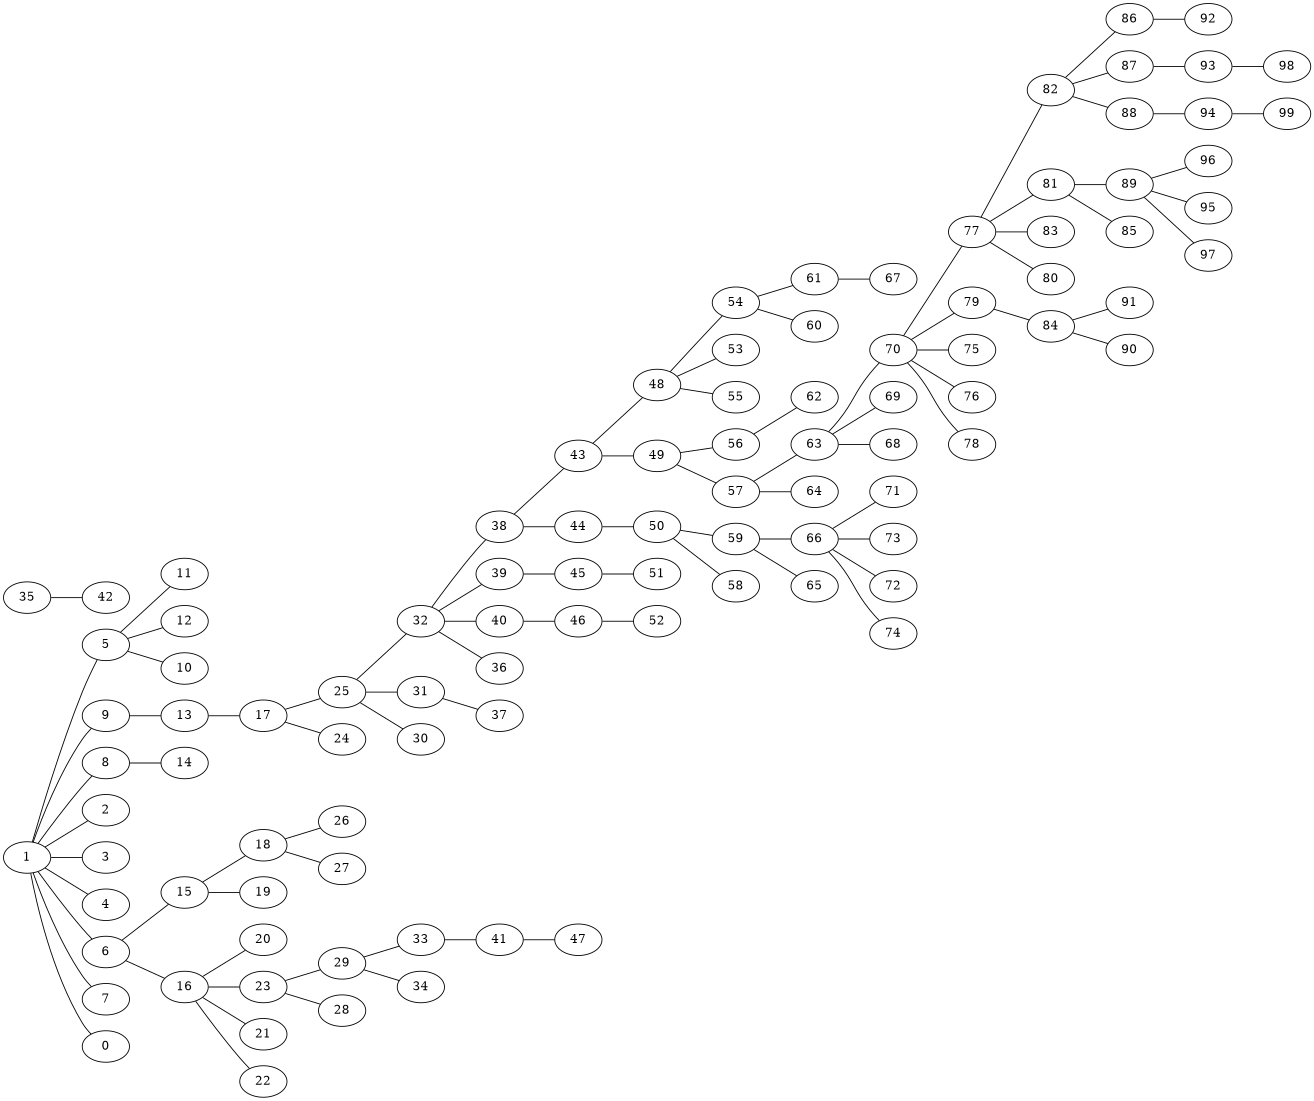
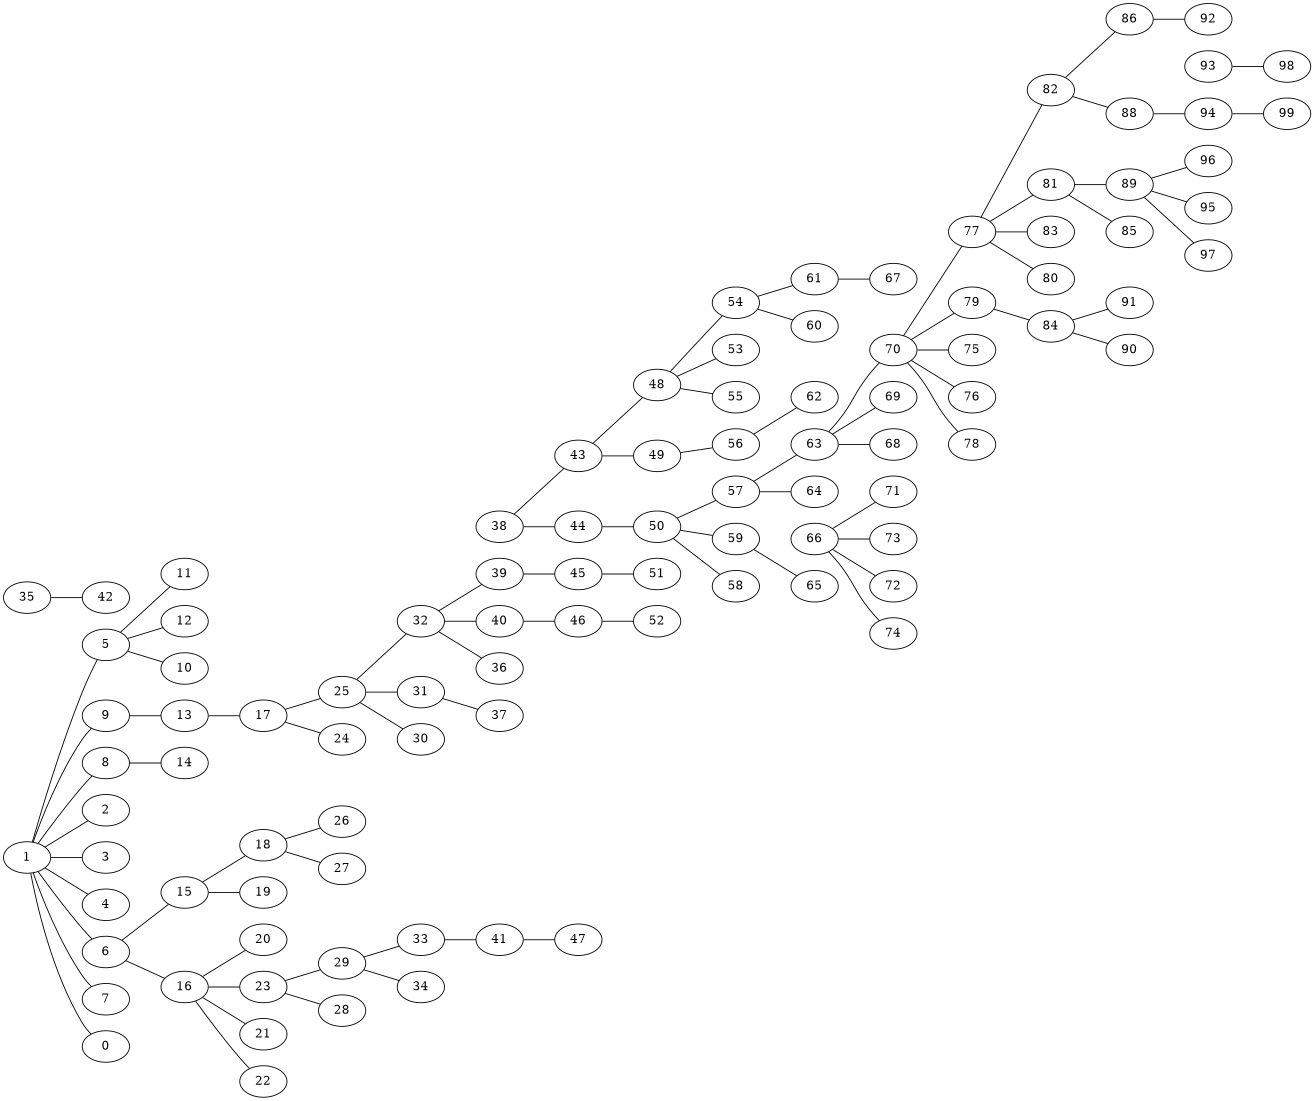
(1130, 66) -> none
(697, 474) -> (696, 509)
(775, 539) -> none
(458, 573) -> none
